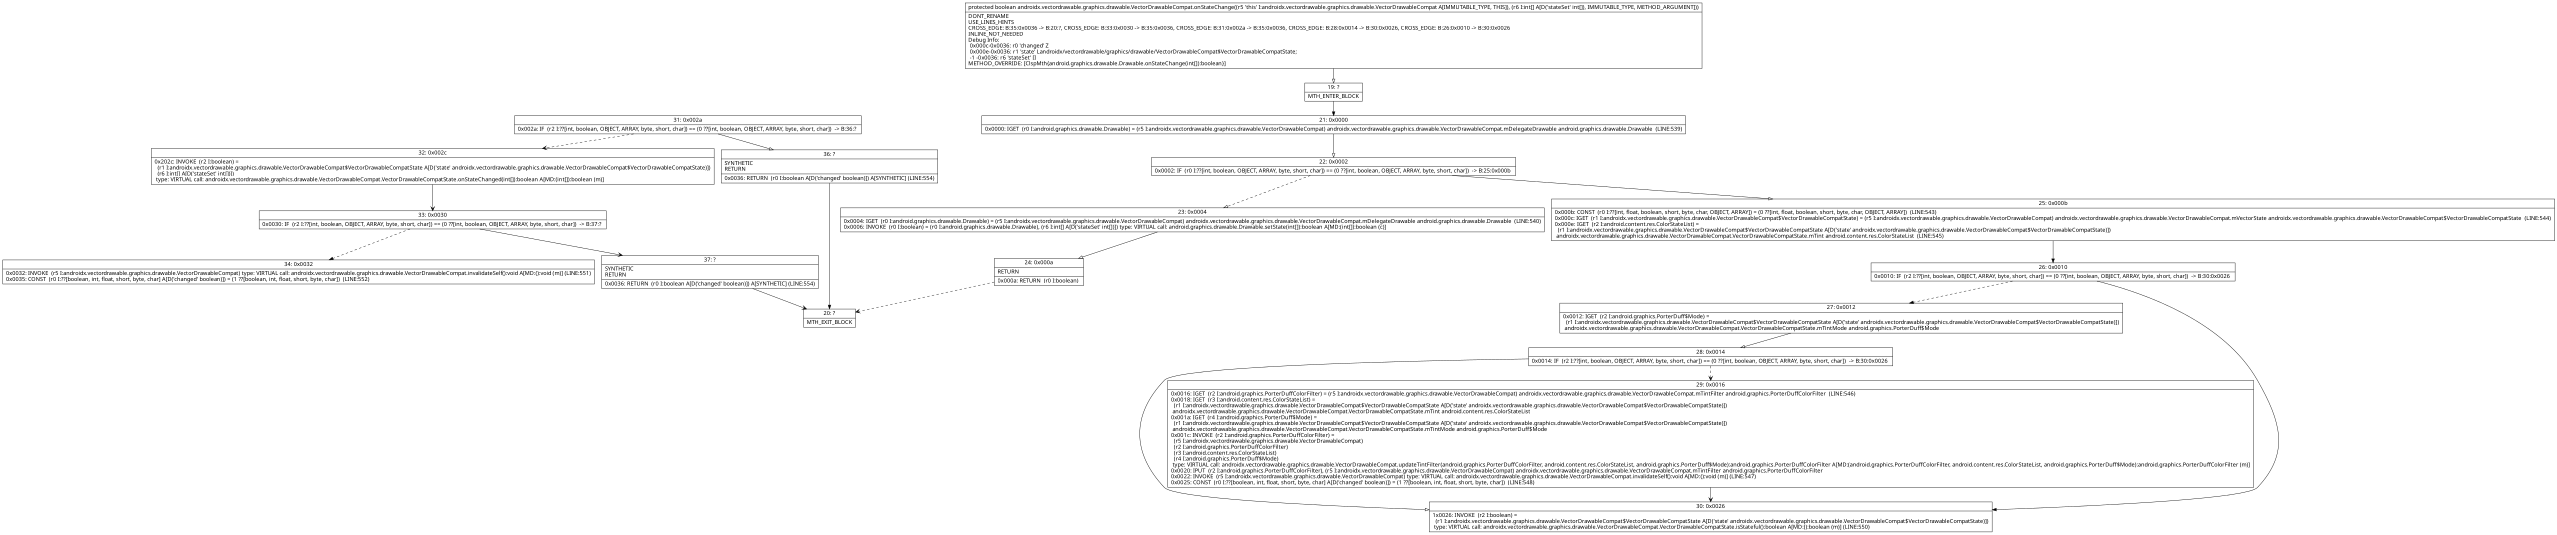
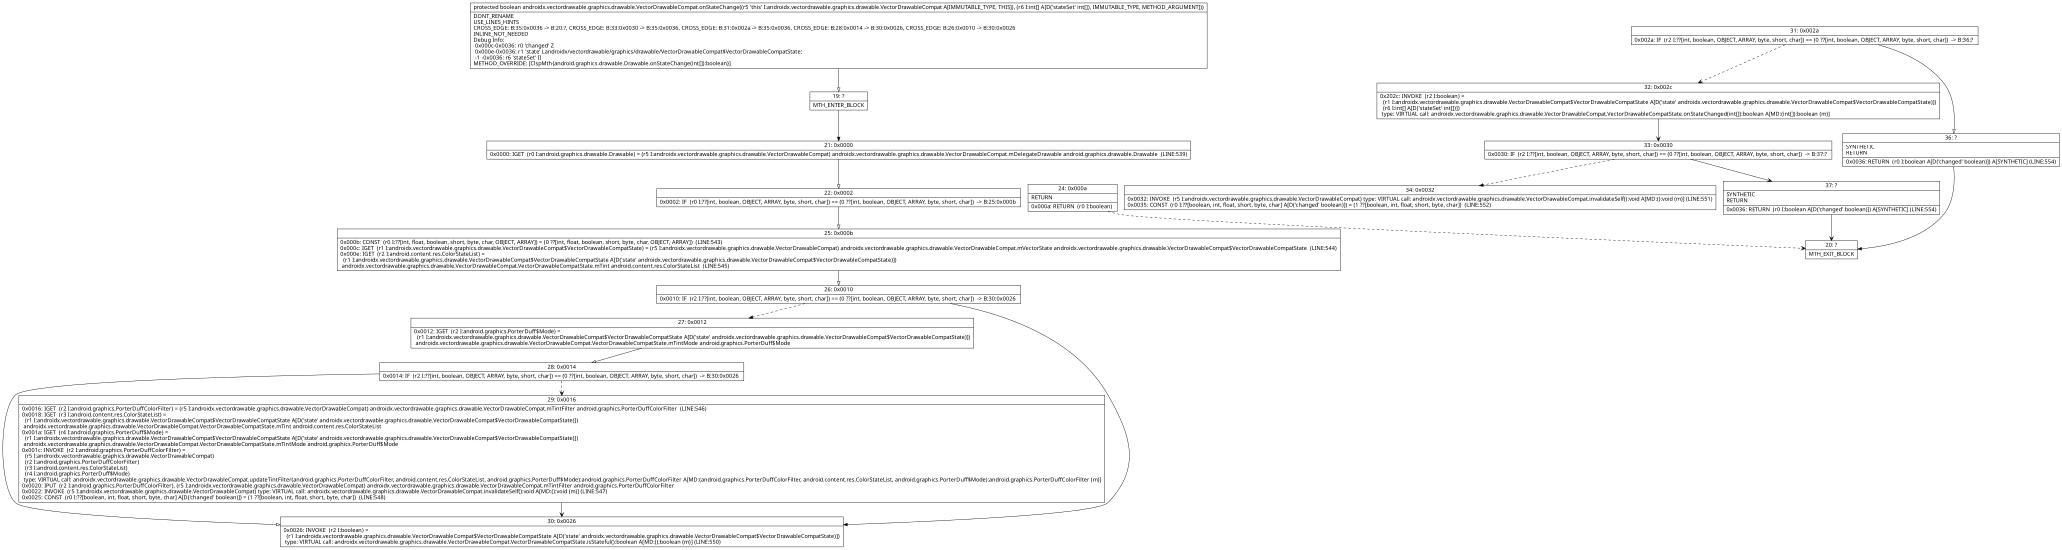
(1192, 220) -> none
(2053, 250) -> (839, 276)
(1476, 515) -> (327, 530)
